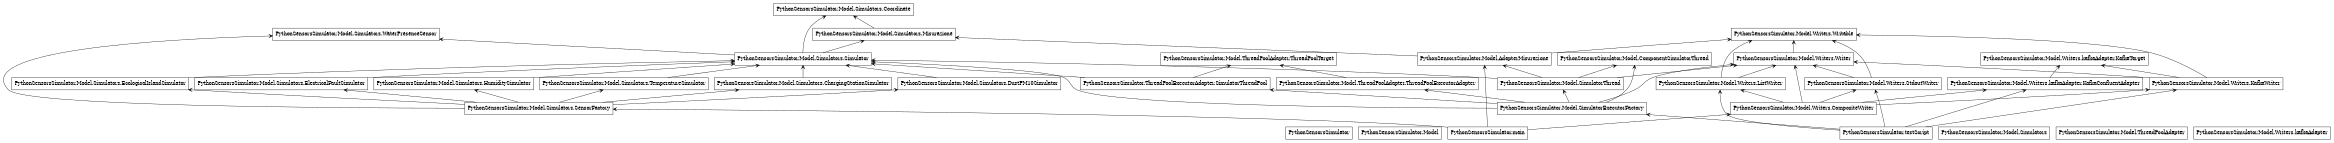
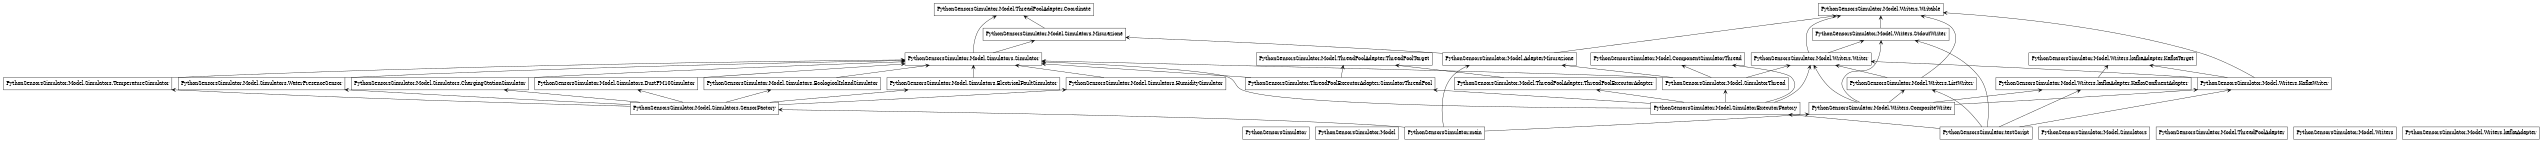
(844, 10) -> (1014, 10)
(589, 47) -> (623, 67)
(1835, 72) -> (1844, 47)
none -> (2345, 133)
